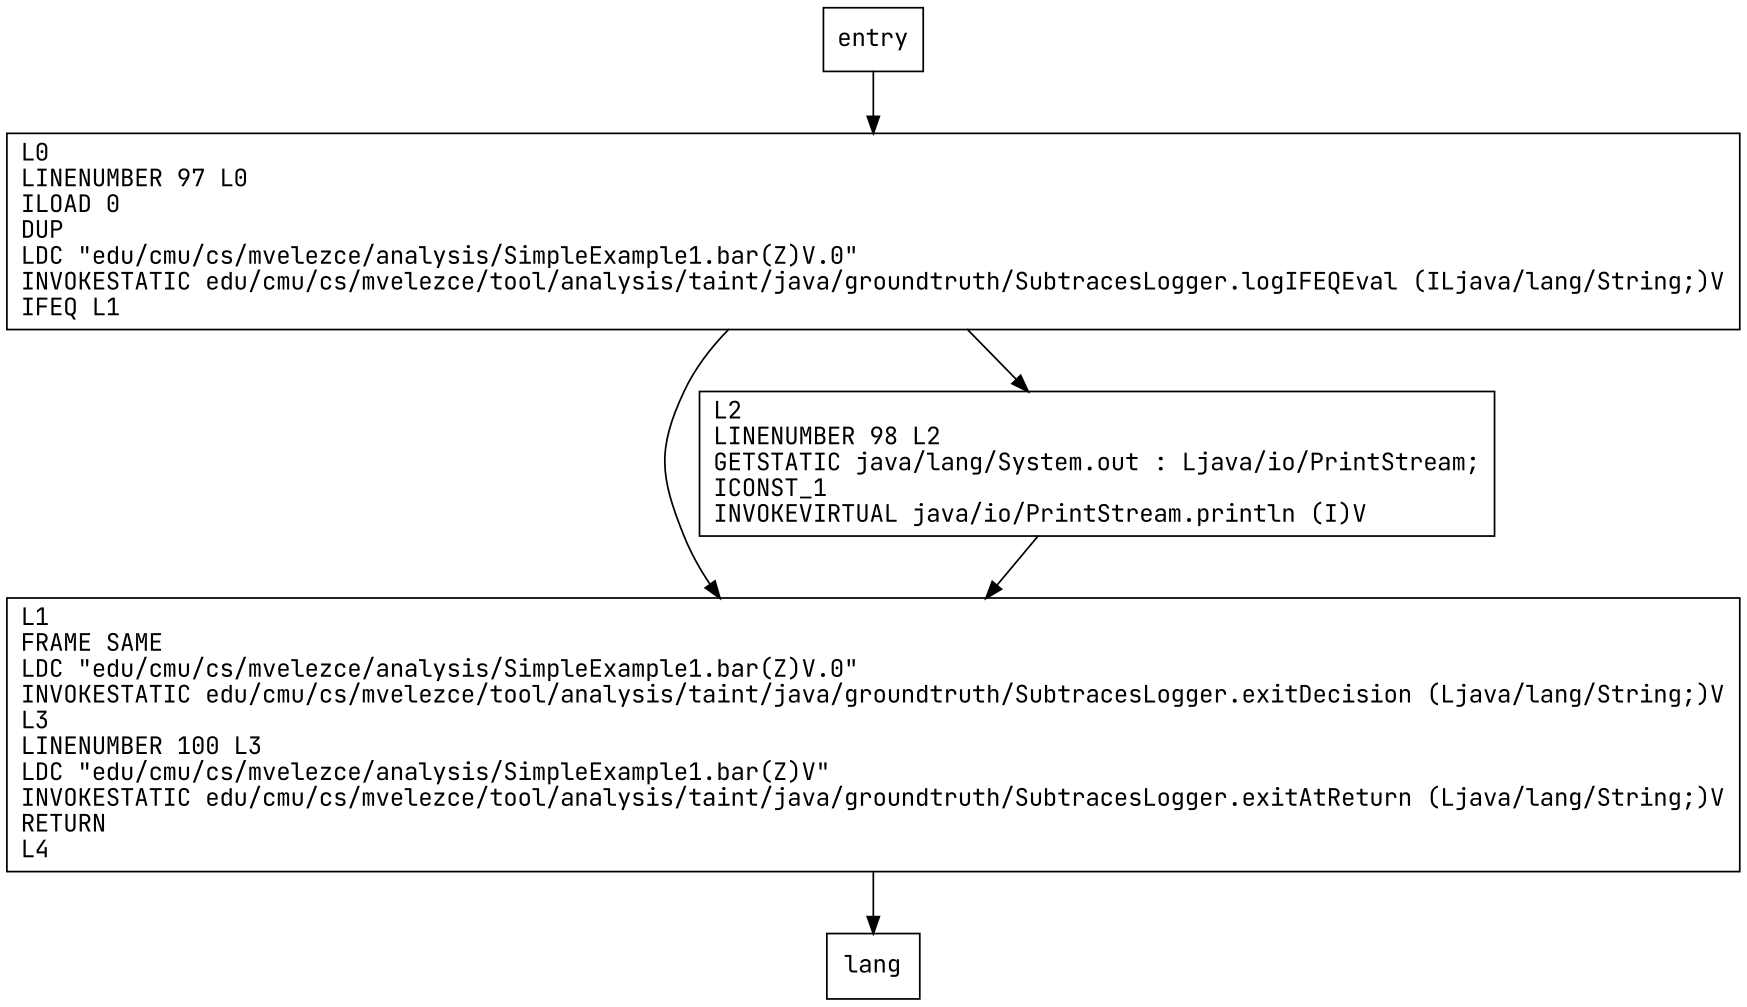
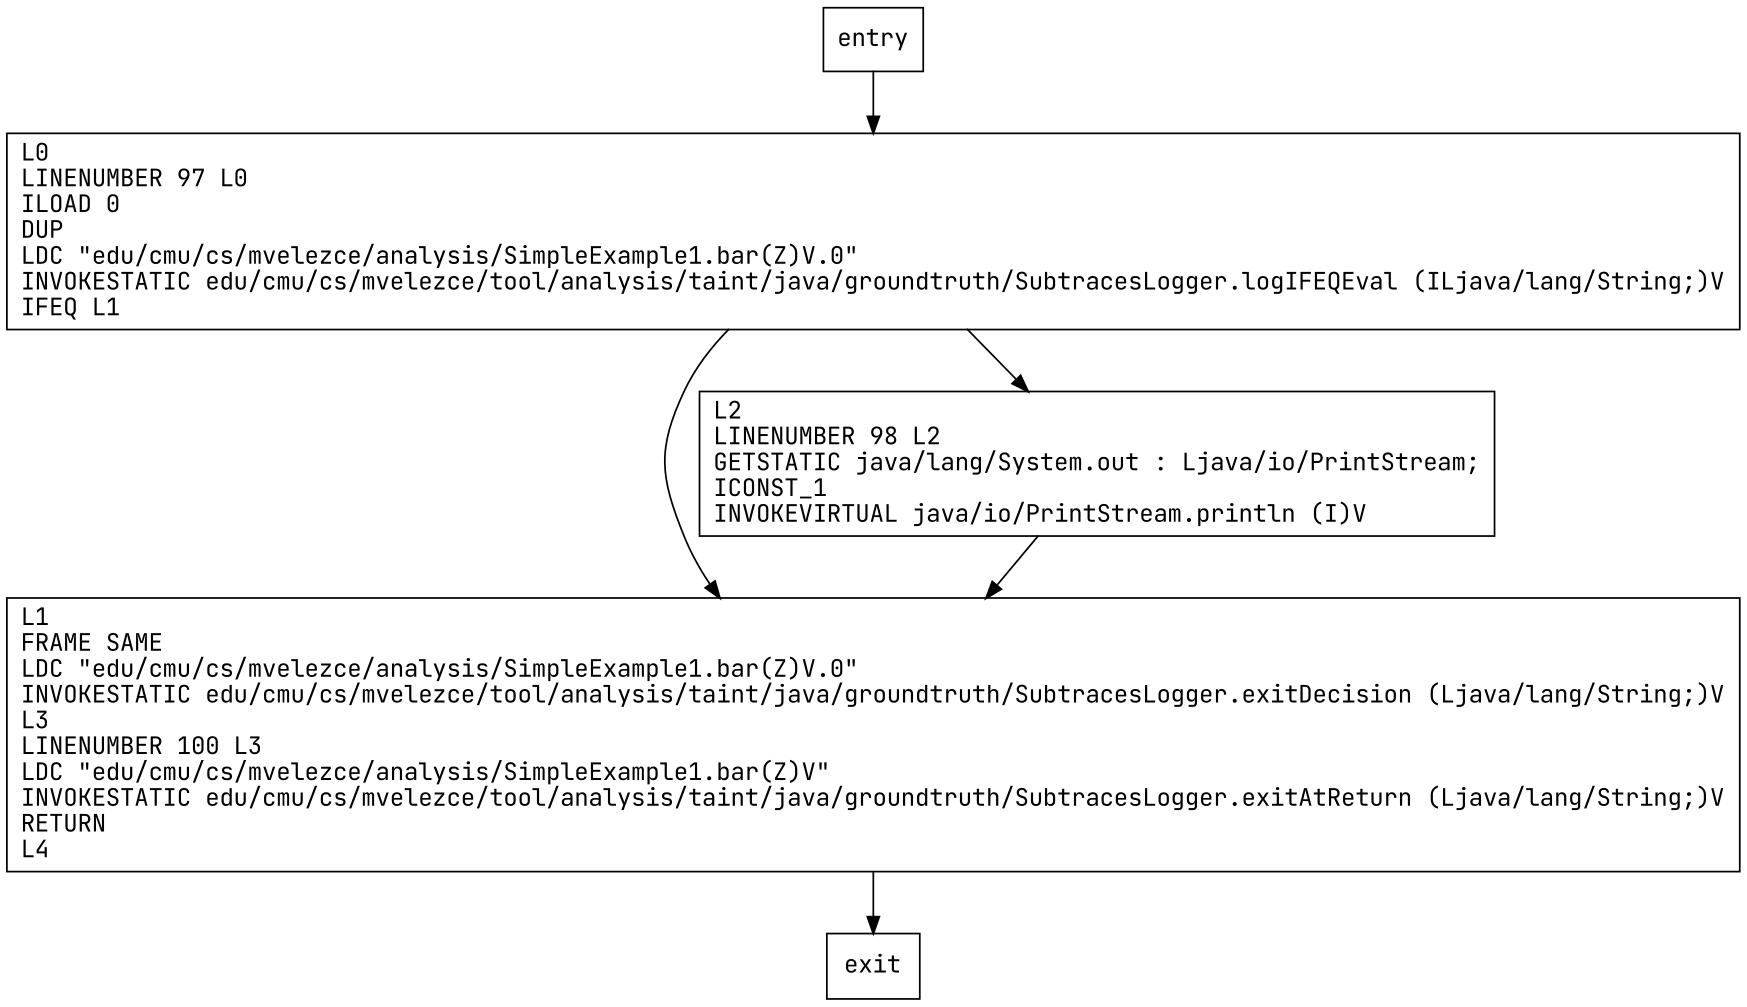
(873, 966) -> (873, 966)
